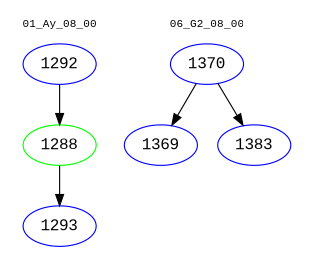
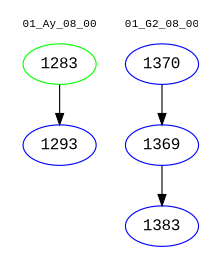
(208, 24) -> (163, 24)
(60, 64) -> none
(228, 100) -> (162, 180)
(60, 145) -> (60, 64)
